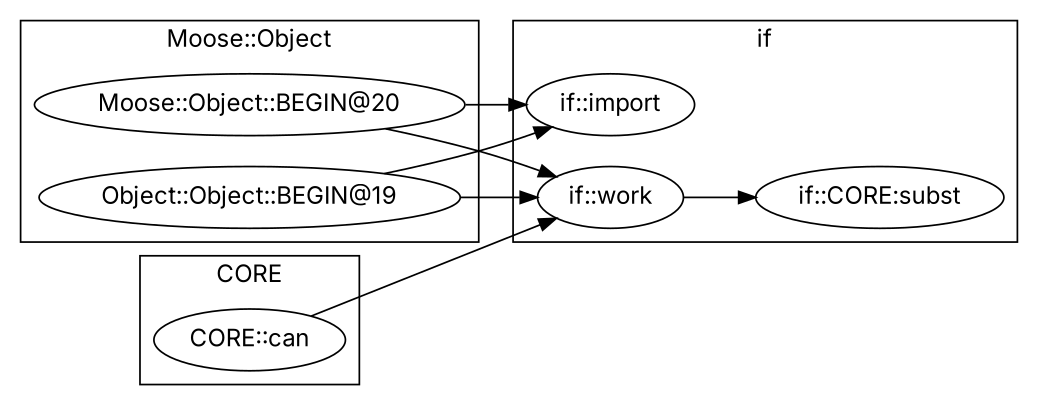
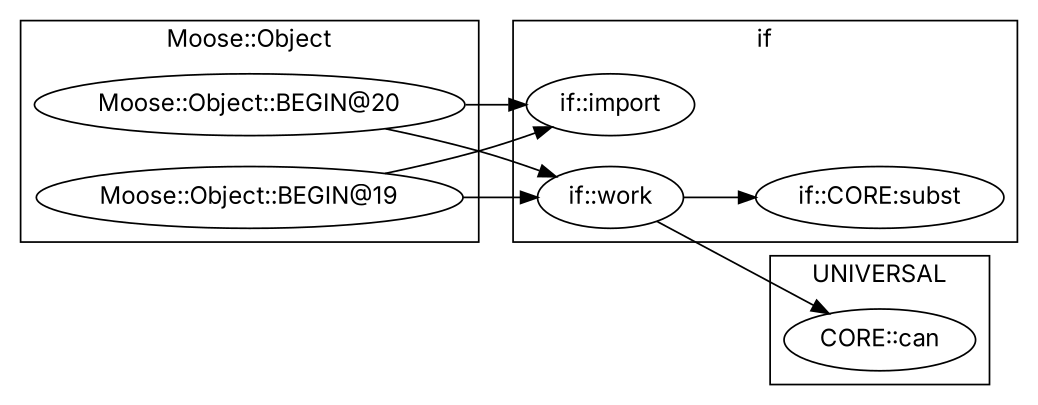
(250, 197) -> (250, 197)
(426, 270) -> (735, 263)
(250, 276) -> (880, 276)
